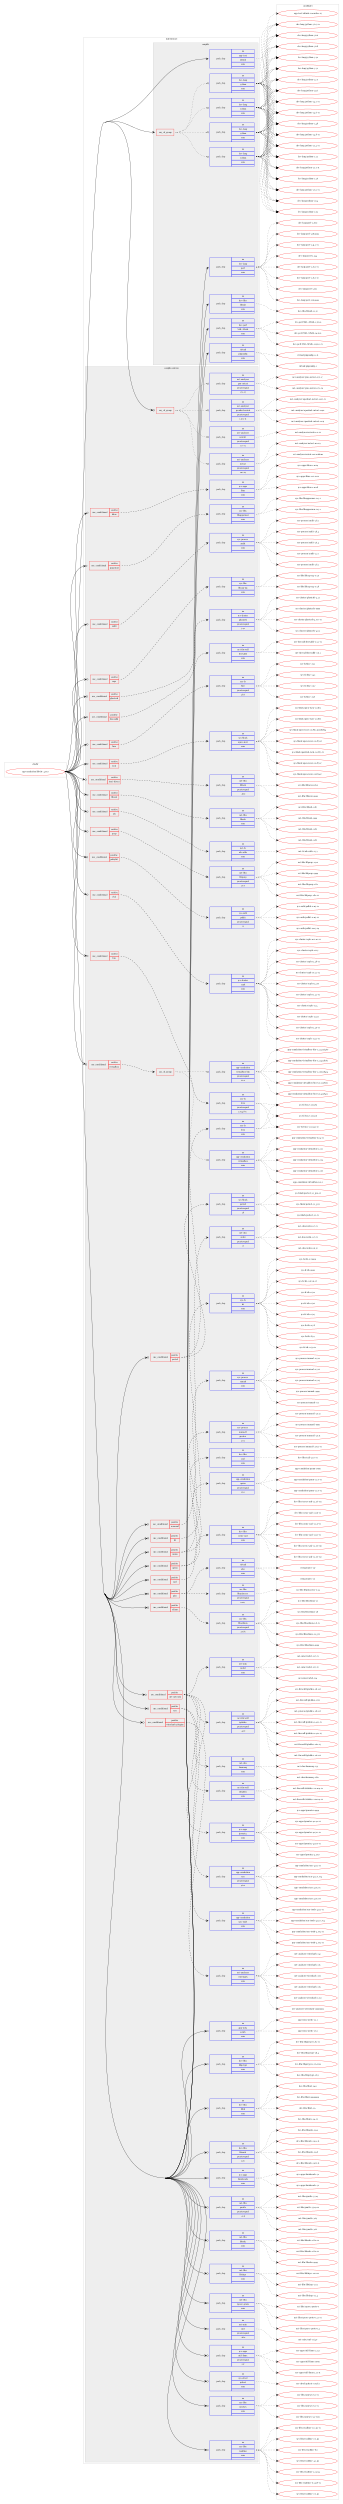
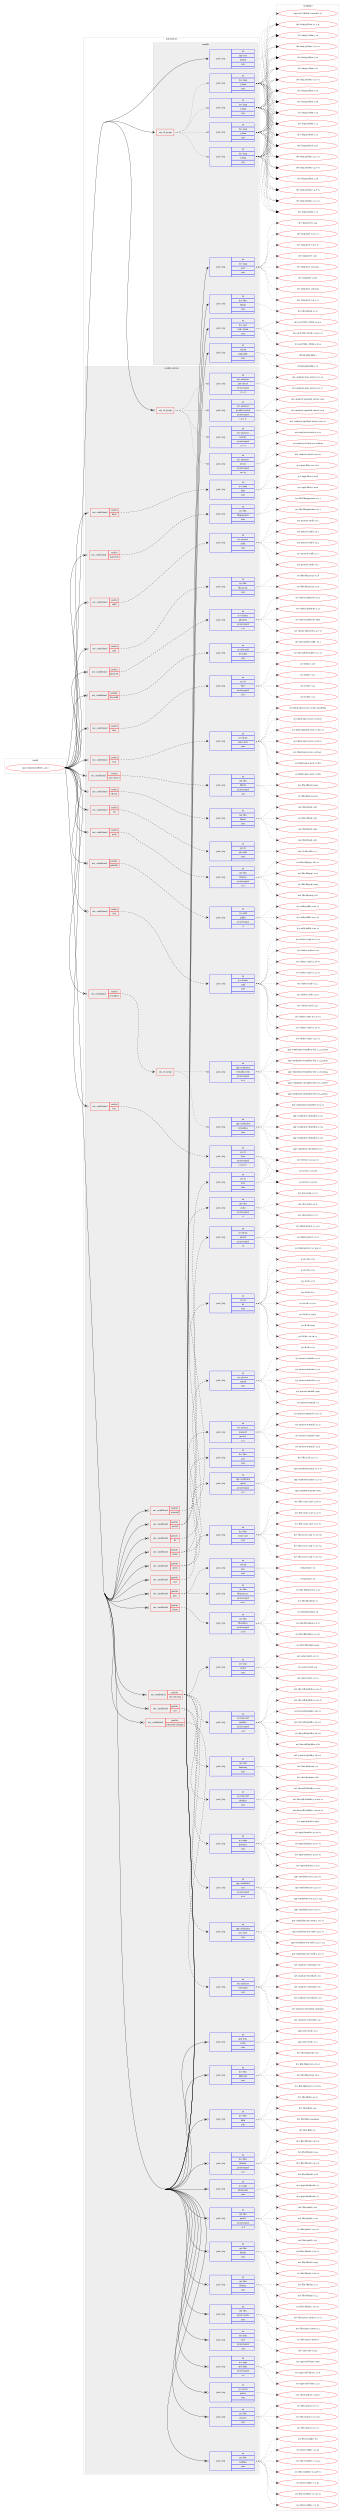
none -> (308, 1788)
